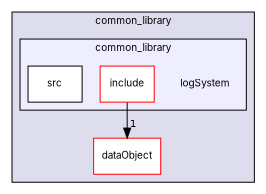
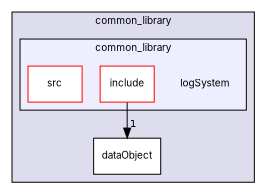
(55, 84) -> (55, 84)
(127, 156) -> (127, 156)
